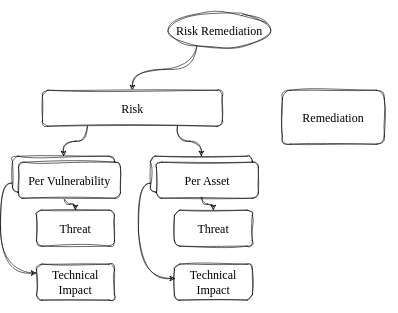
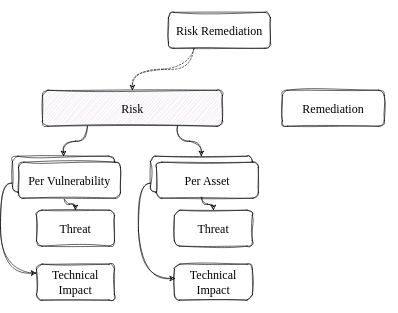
(219, 30) -> (219, 30)
(164, 69) -> (163, 69)
(132, 108) -> (132, 108)
(333, 117) -> (333, 108)
